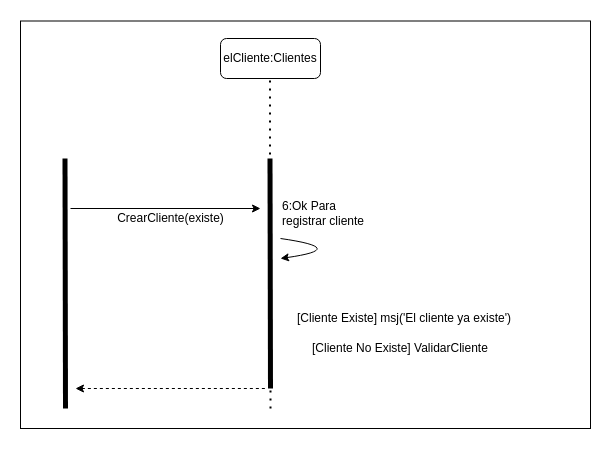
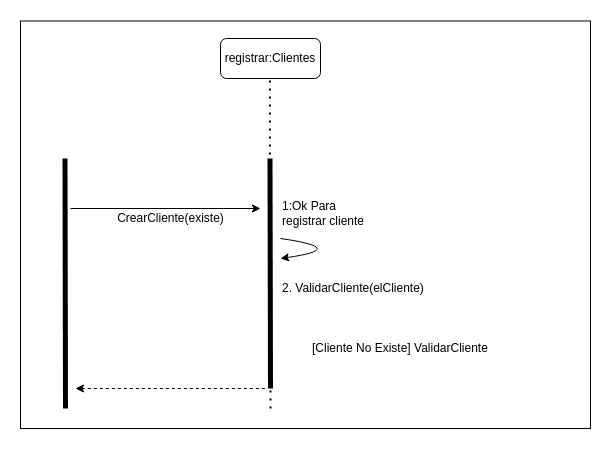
(271, 59) -> (271, 59)
(333, 214) -> (333, 214)
none -> (361, 289)
(411, 319) -> none
